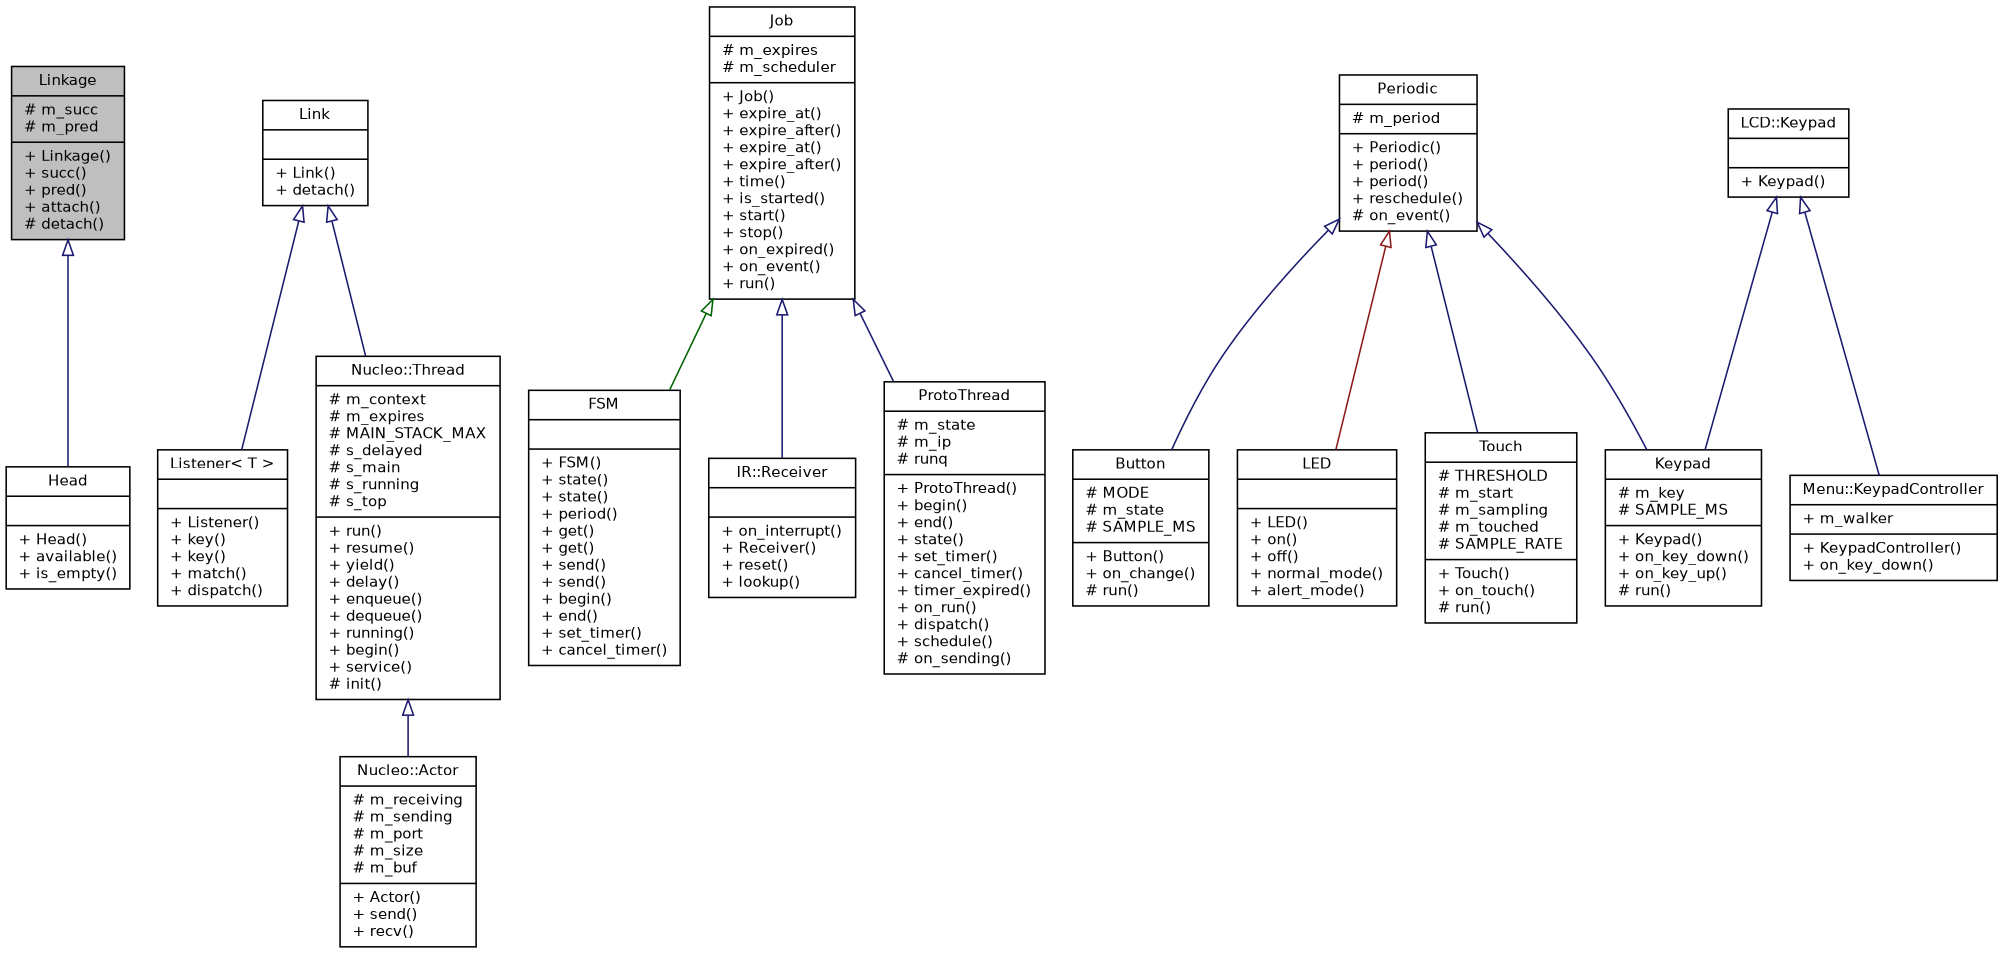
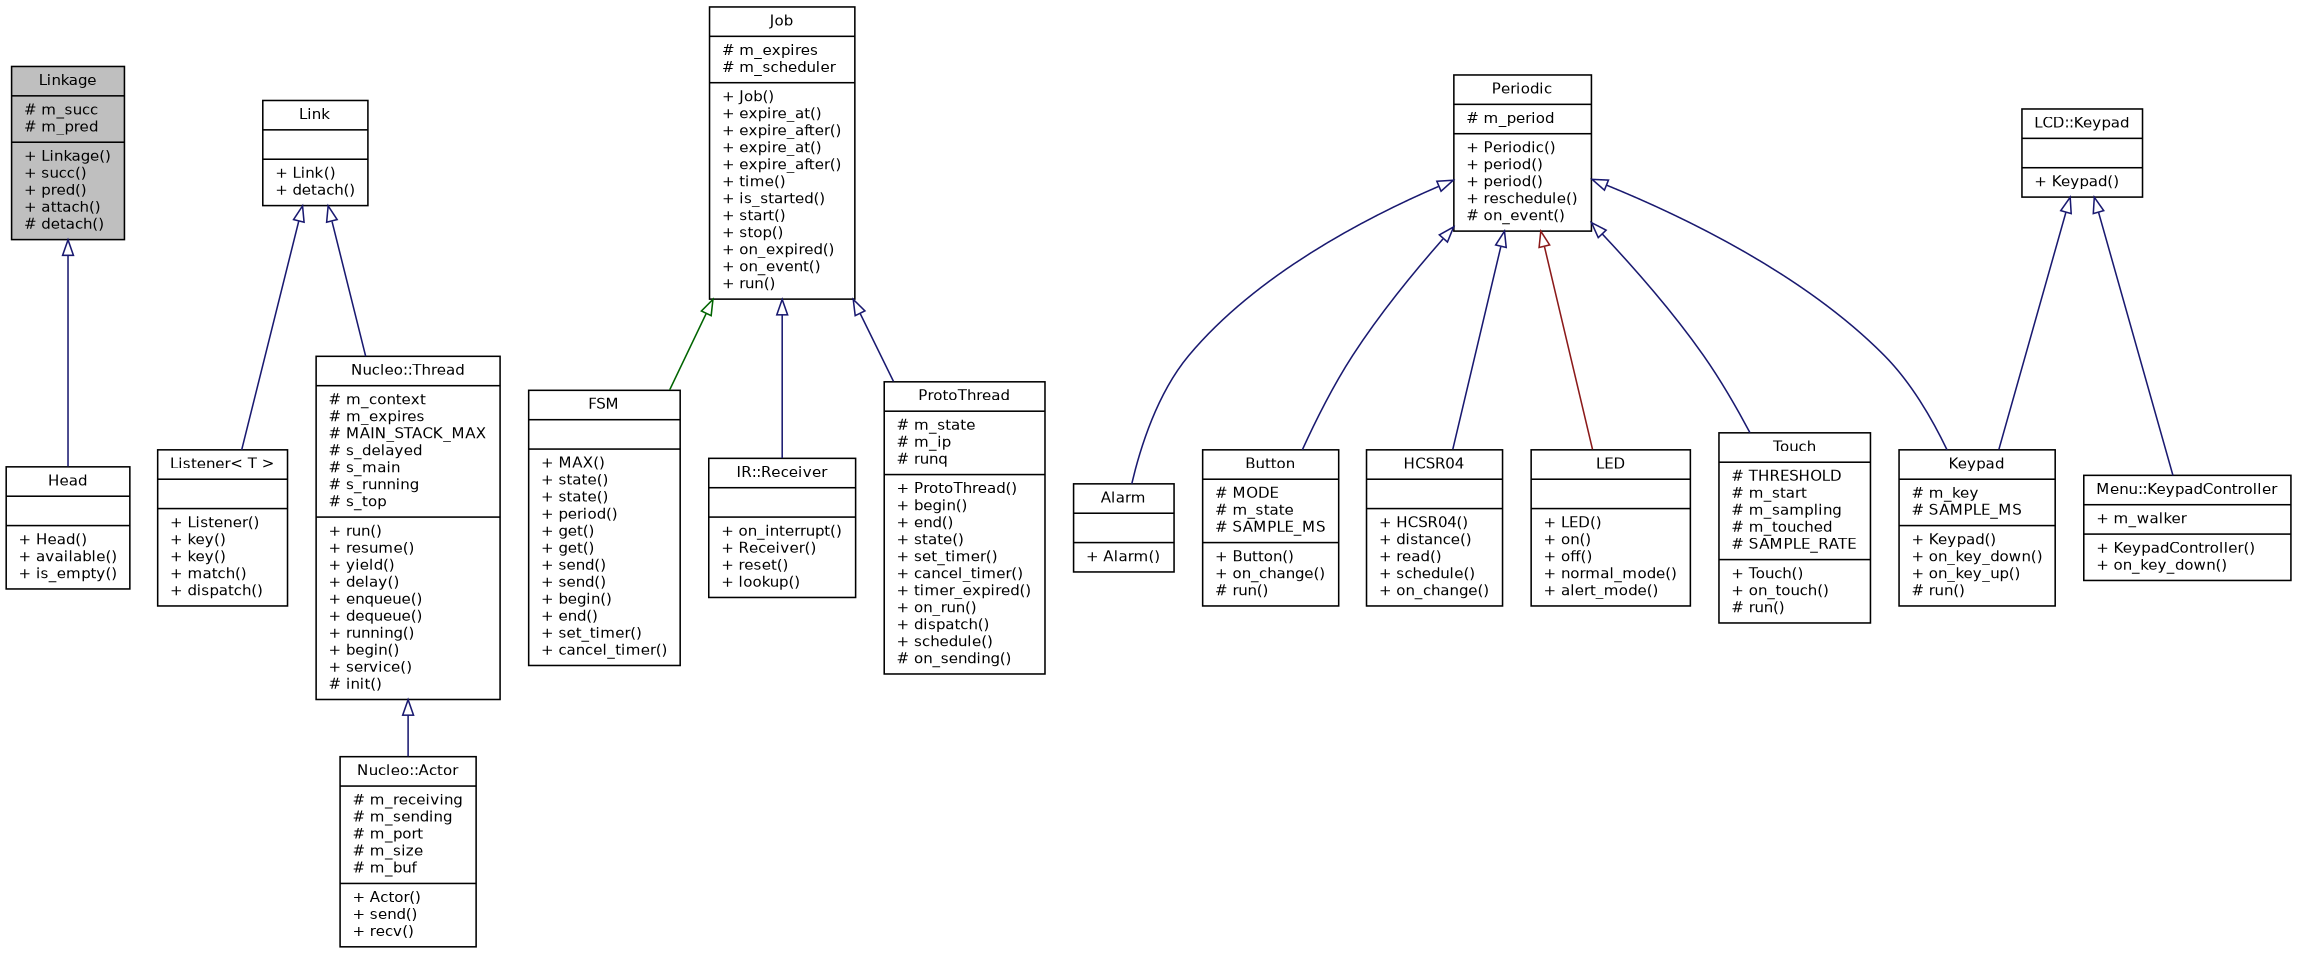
(572, 463) -> (574, 463)
none -> (1124, 528)
none -> (1435, 528)
